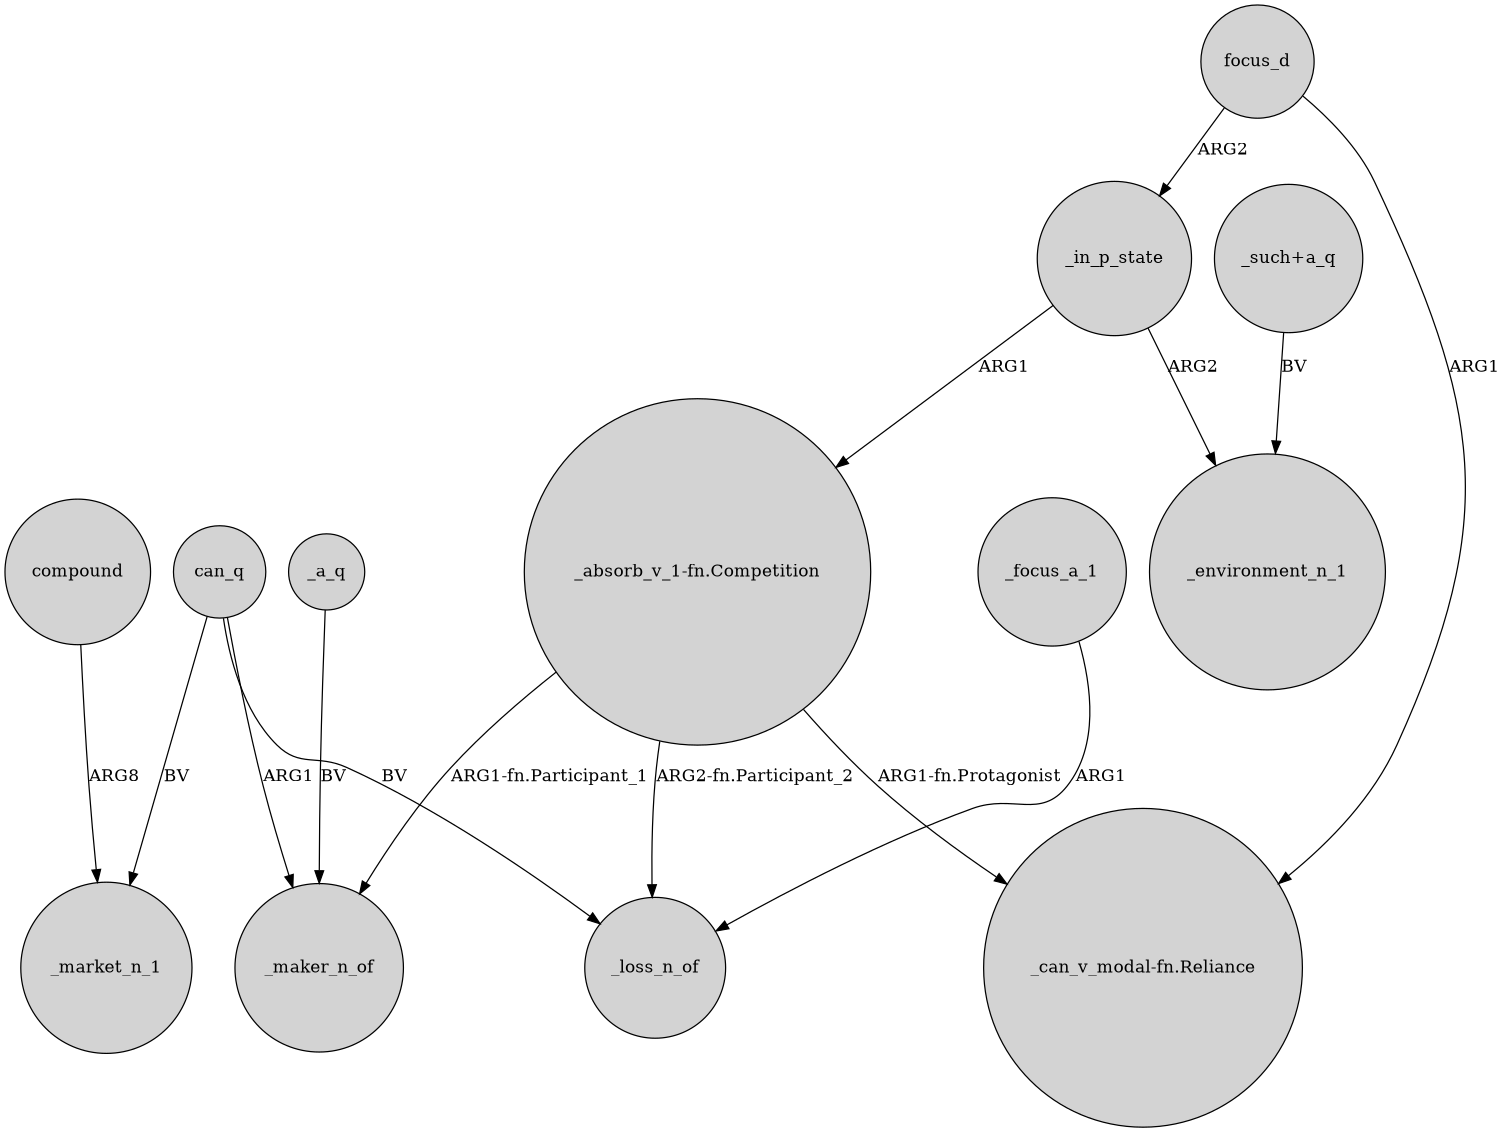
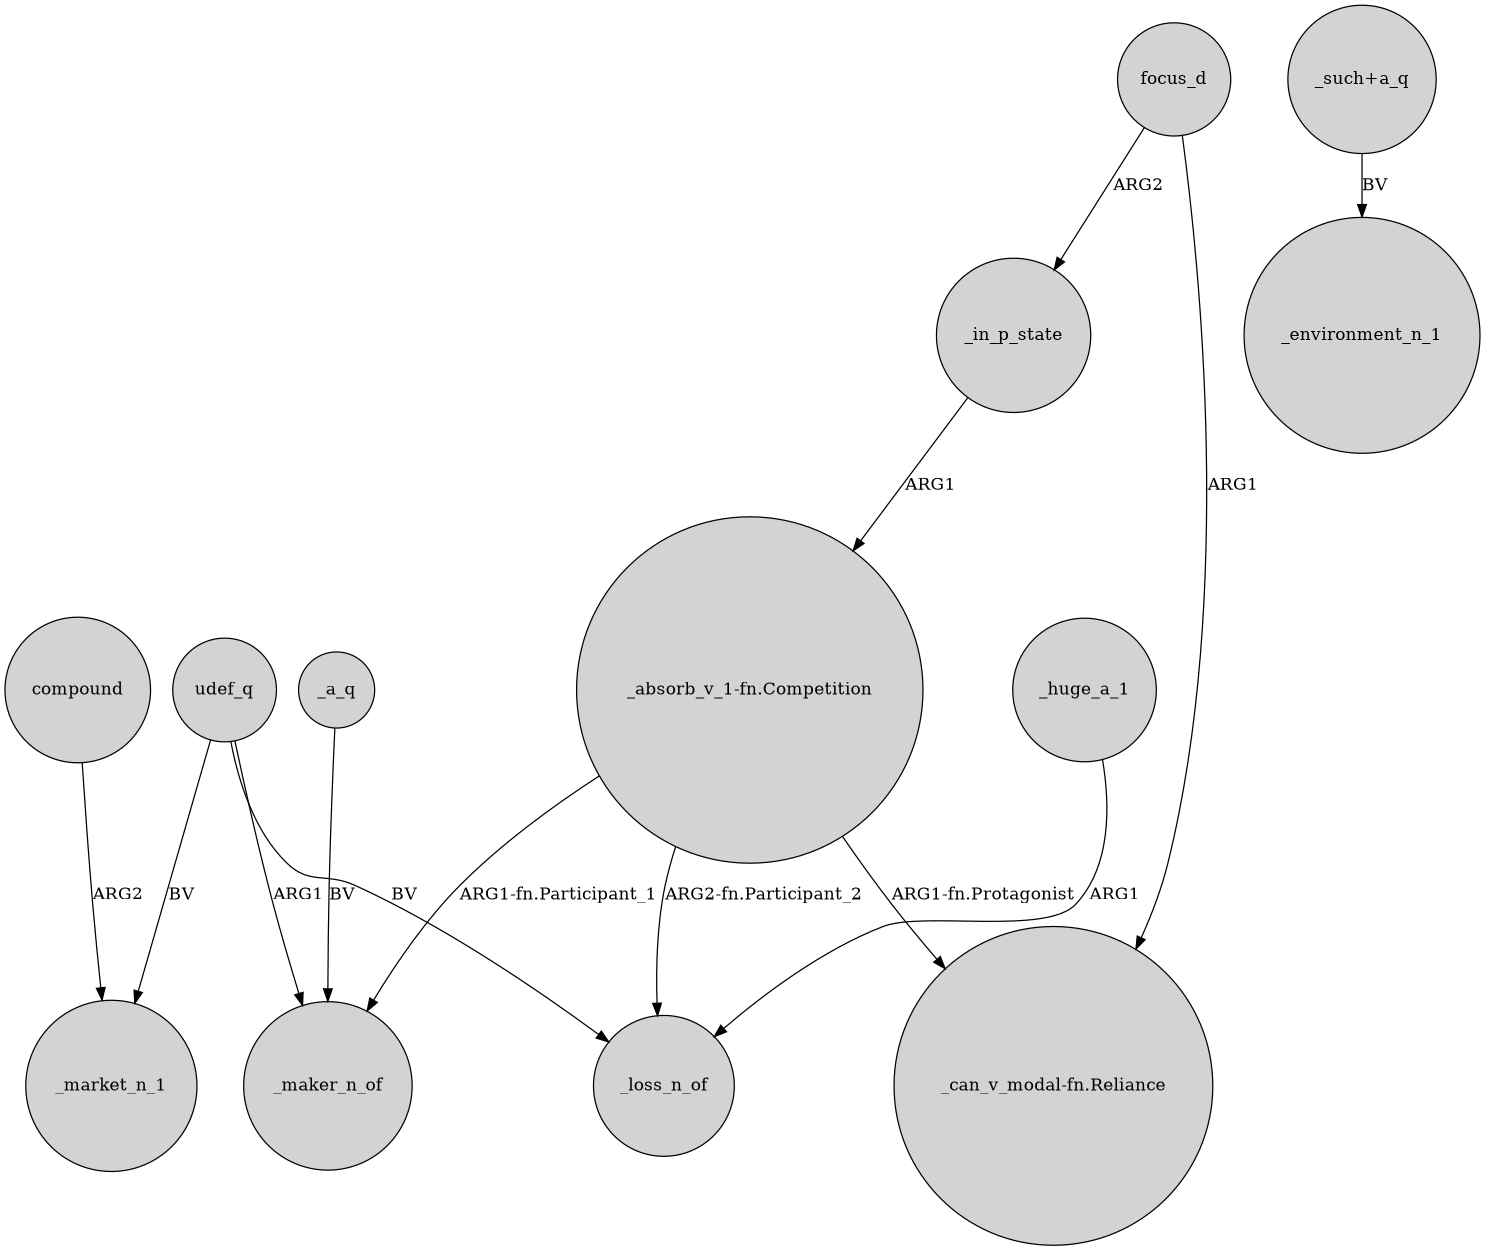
(1179, 391) -> none
(220, 572) -> (225, 690)
(1052, 572) -> (1085, 690)
(114, 777) -> (118, 895)
